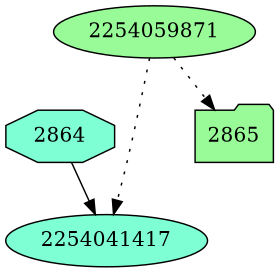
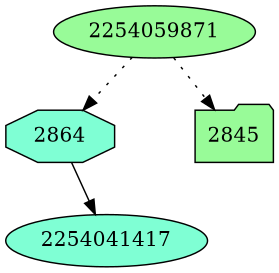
(135, 129) -> (113, 78)
(234, 136) -> (234, 136)
